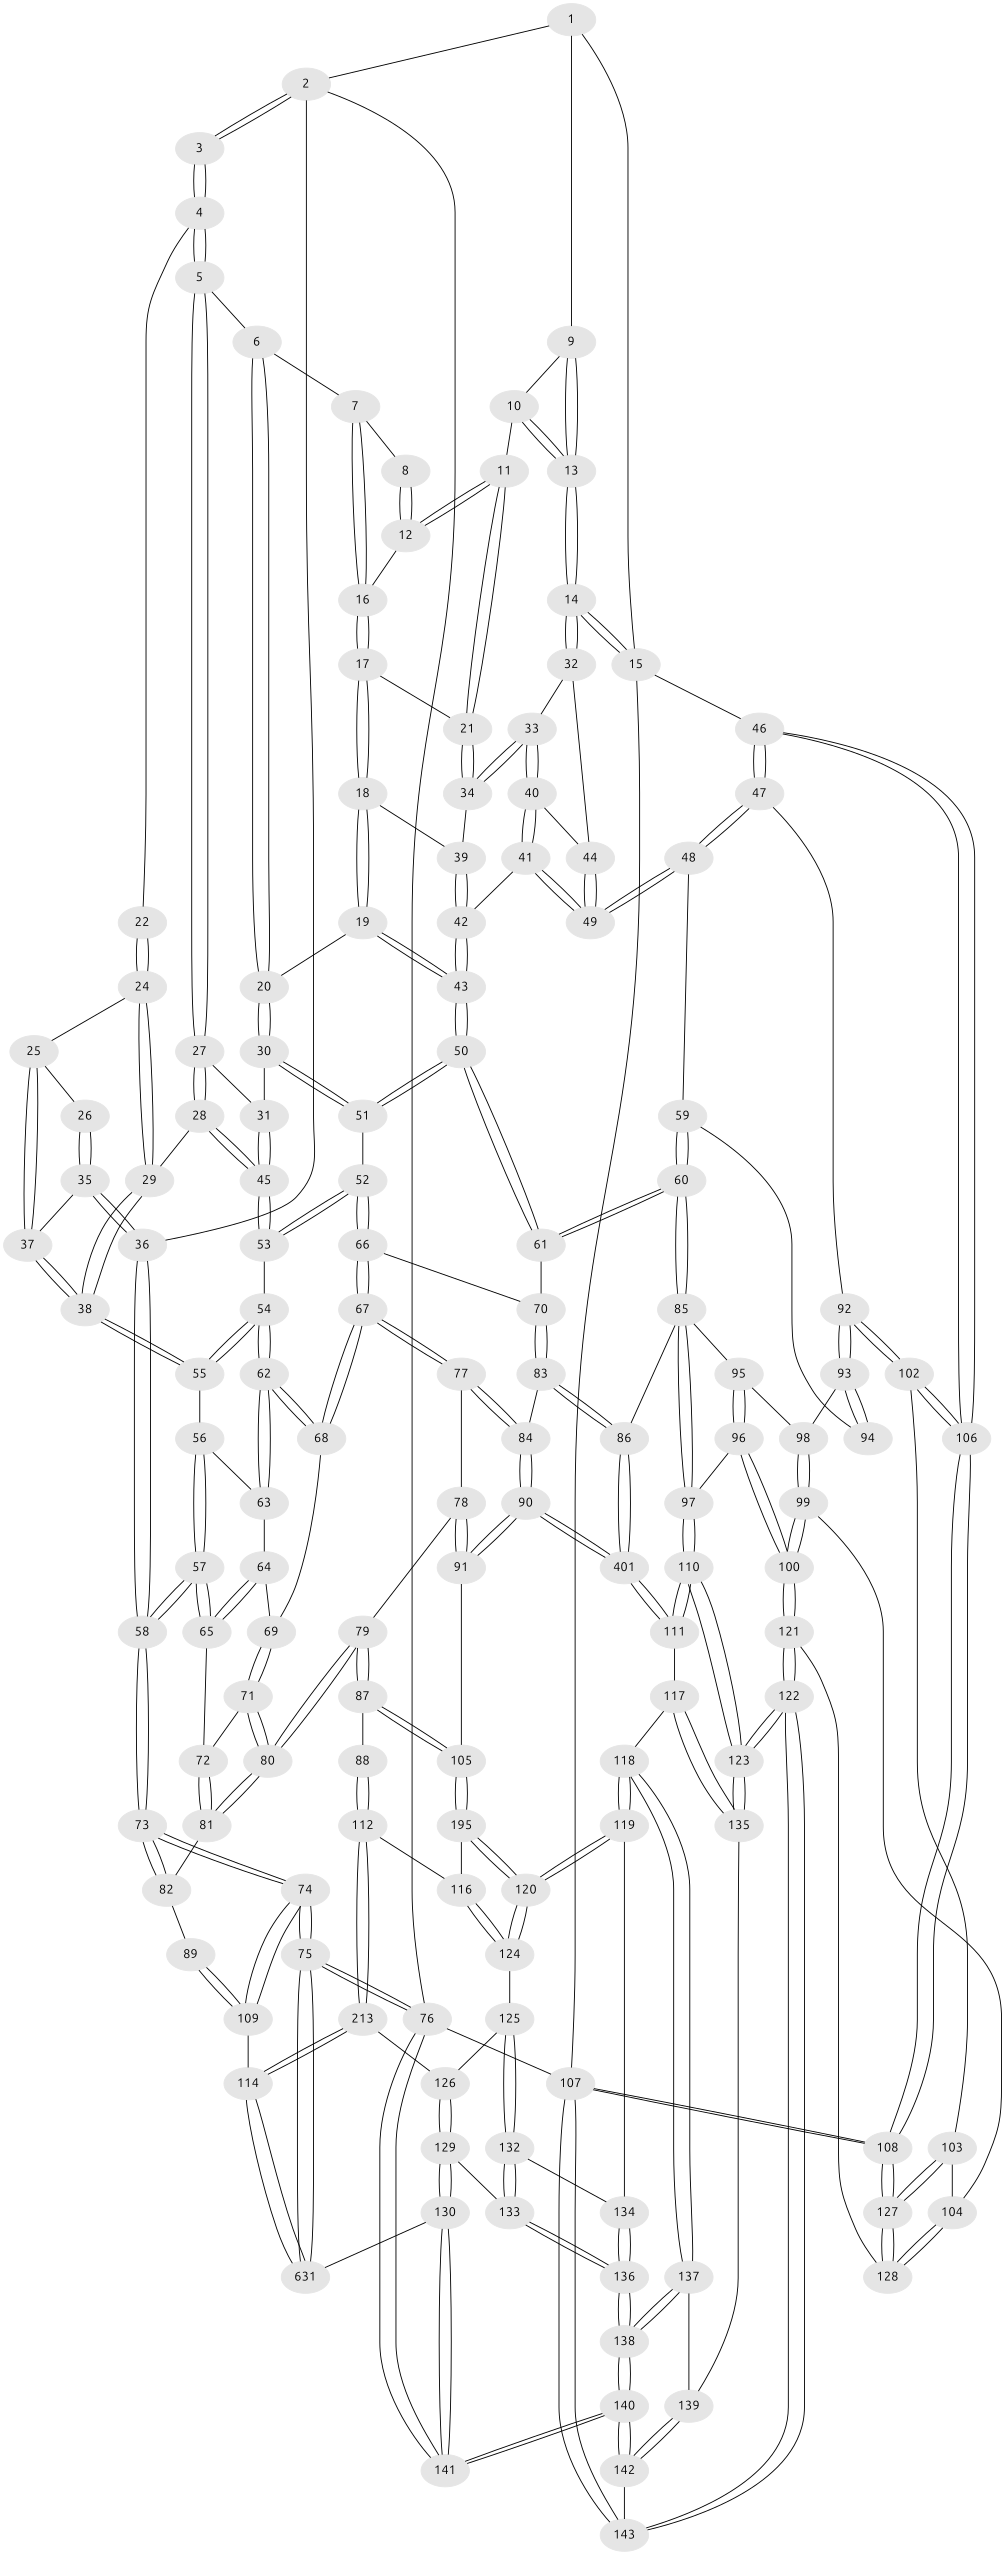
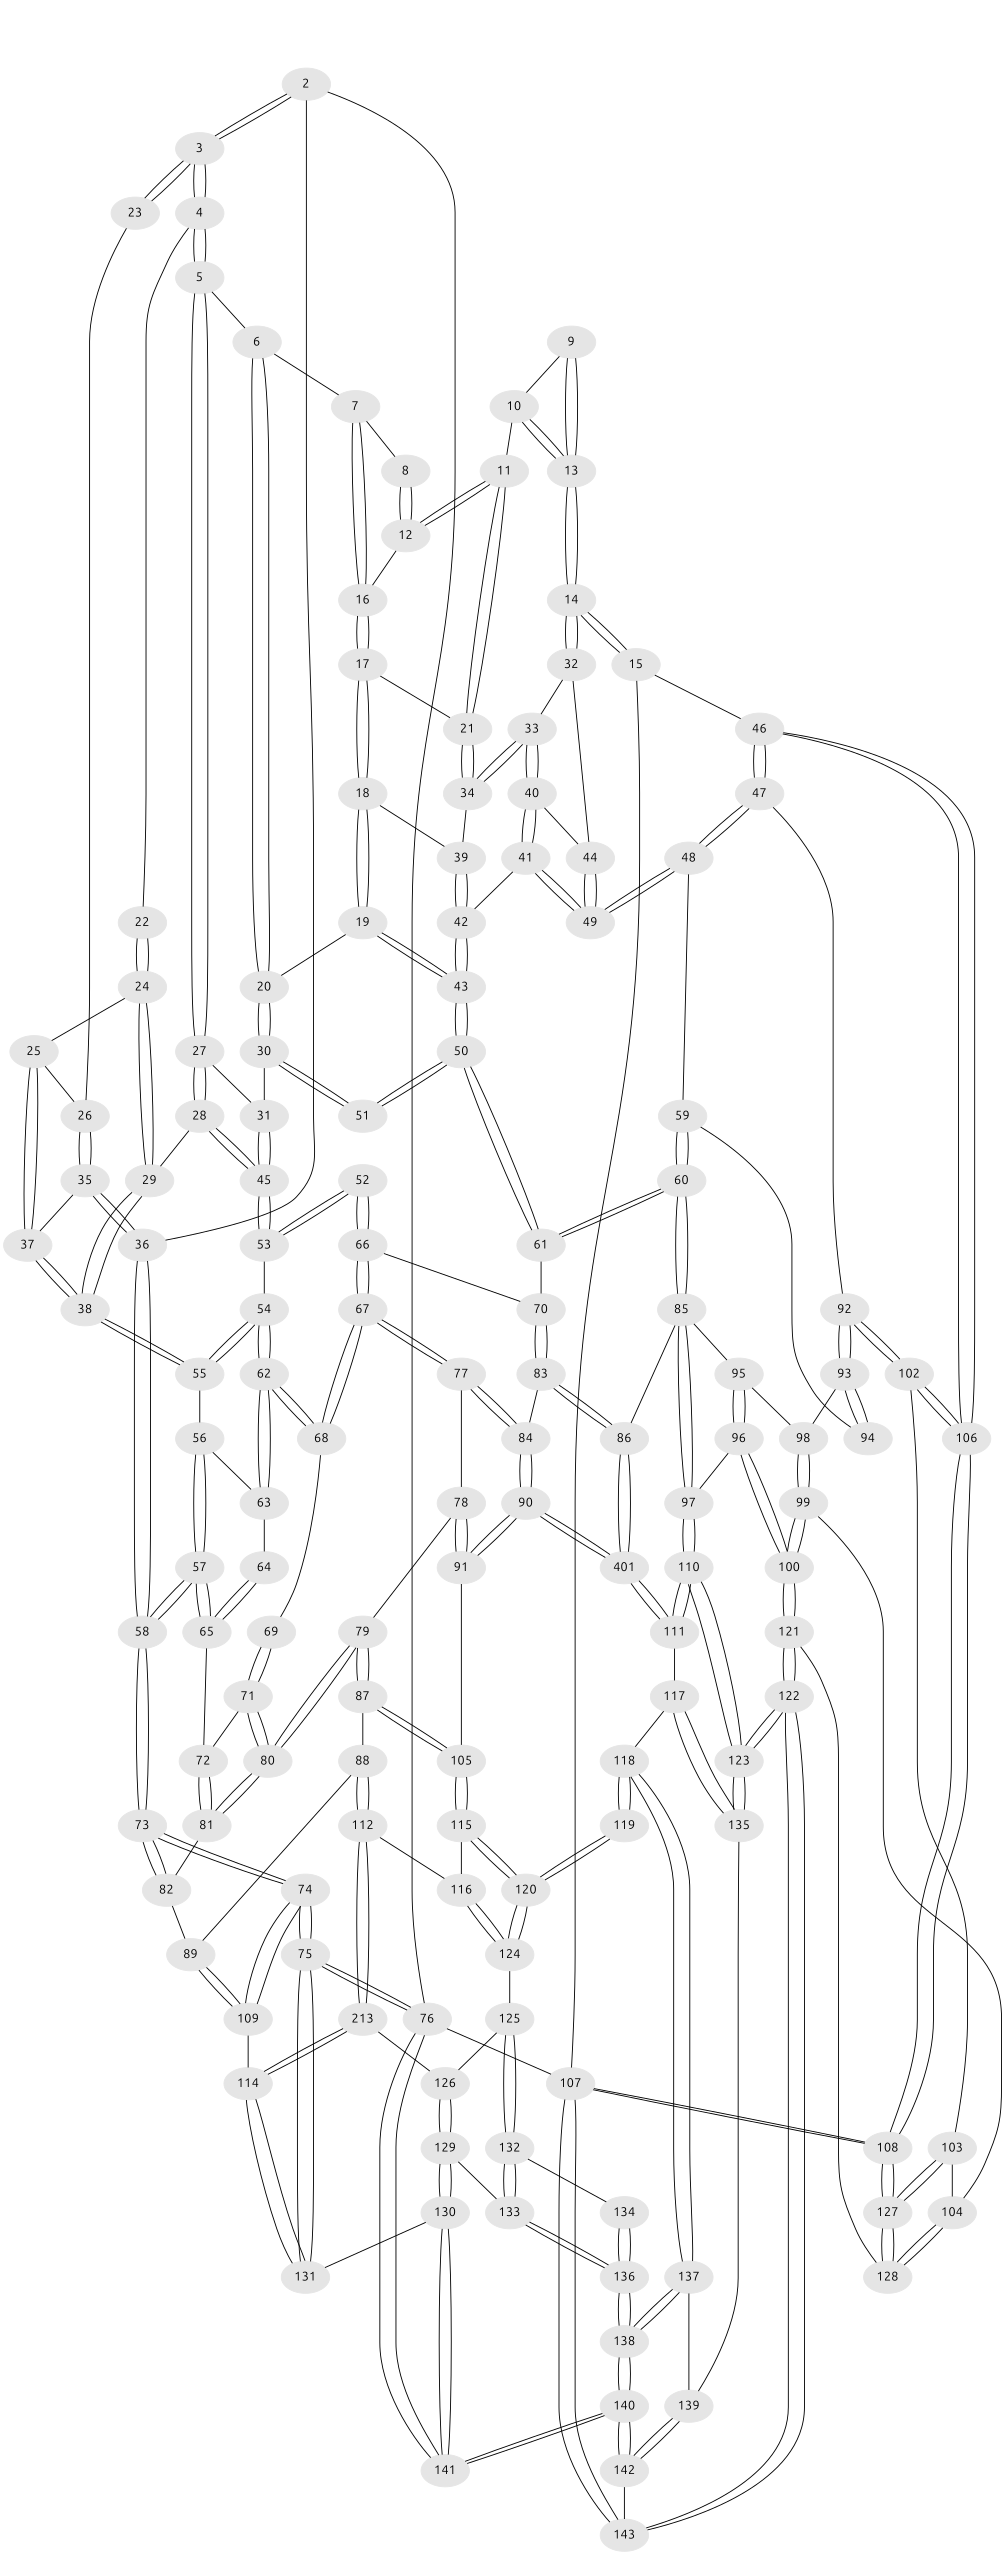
(572, 20) -> none
none -> (135, 213)
(363, 1149) -> none
(268, 1600) -> none
(461, 1826) -> (461, 1826)
none -> (277, 1858)
(624, 2019) -> none
(305, 2277) -> (305, 2277)
